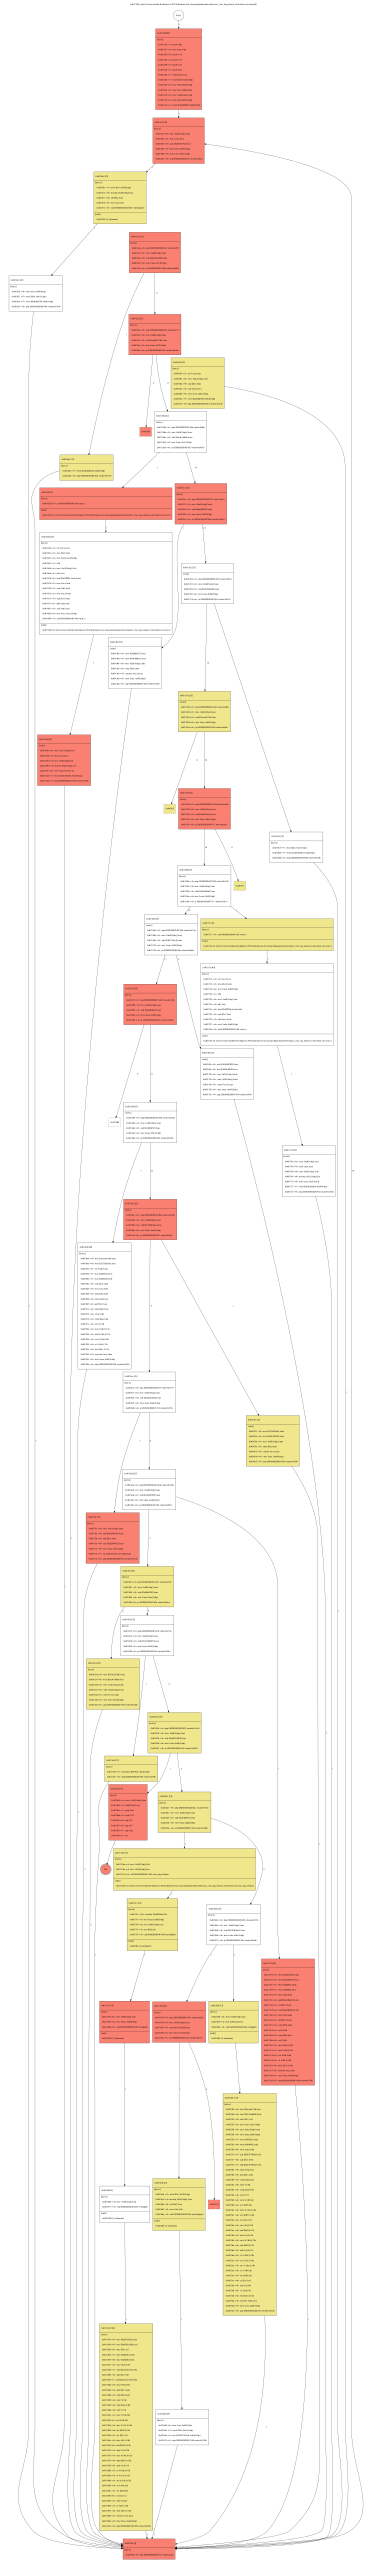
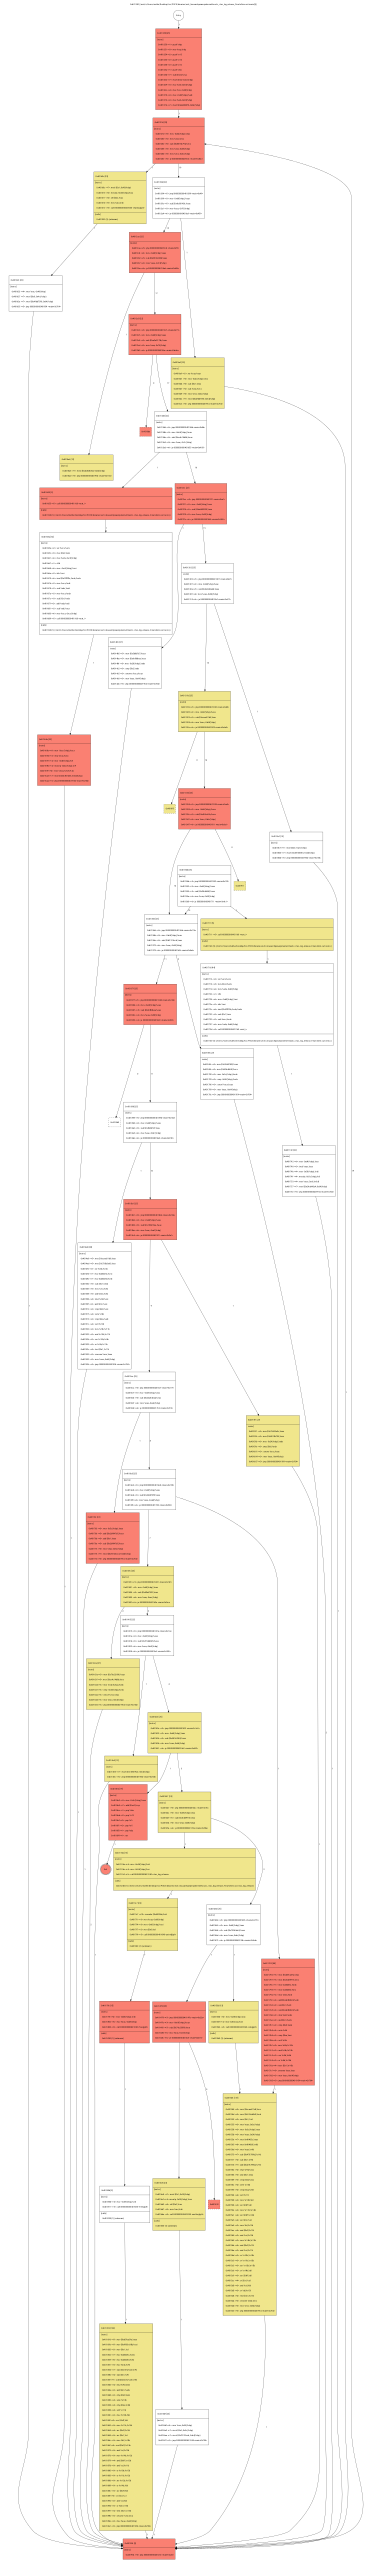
none -> (179, 198)
(204, 846) -> (173, 869)
(35, 1530) -> none
(306, 2358) -> (274, 2088)
